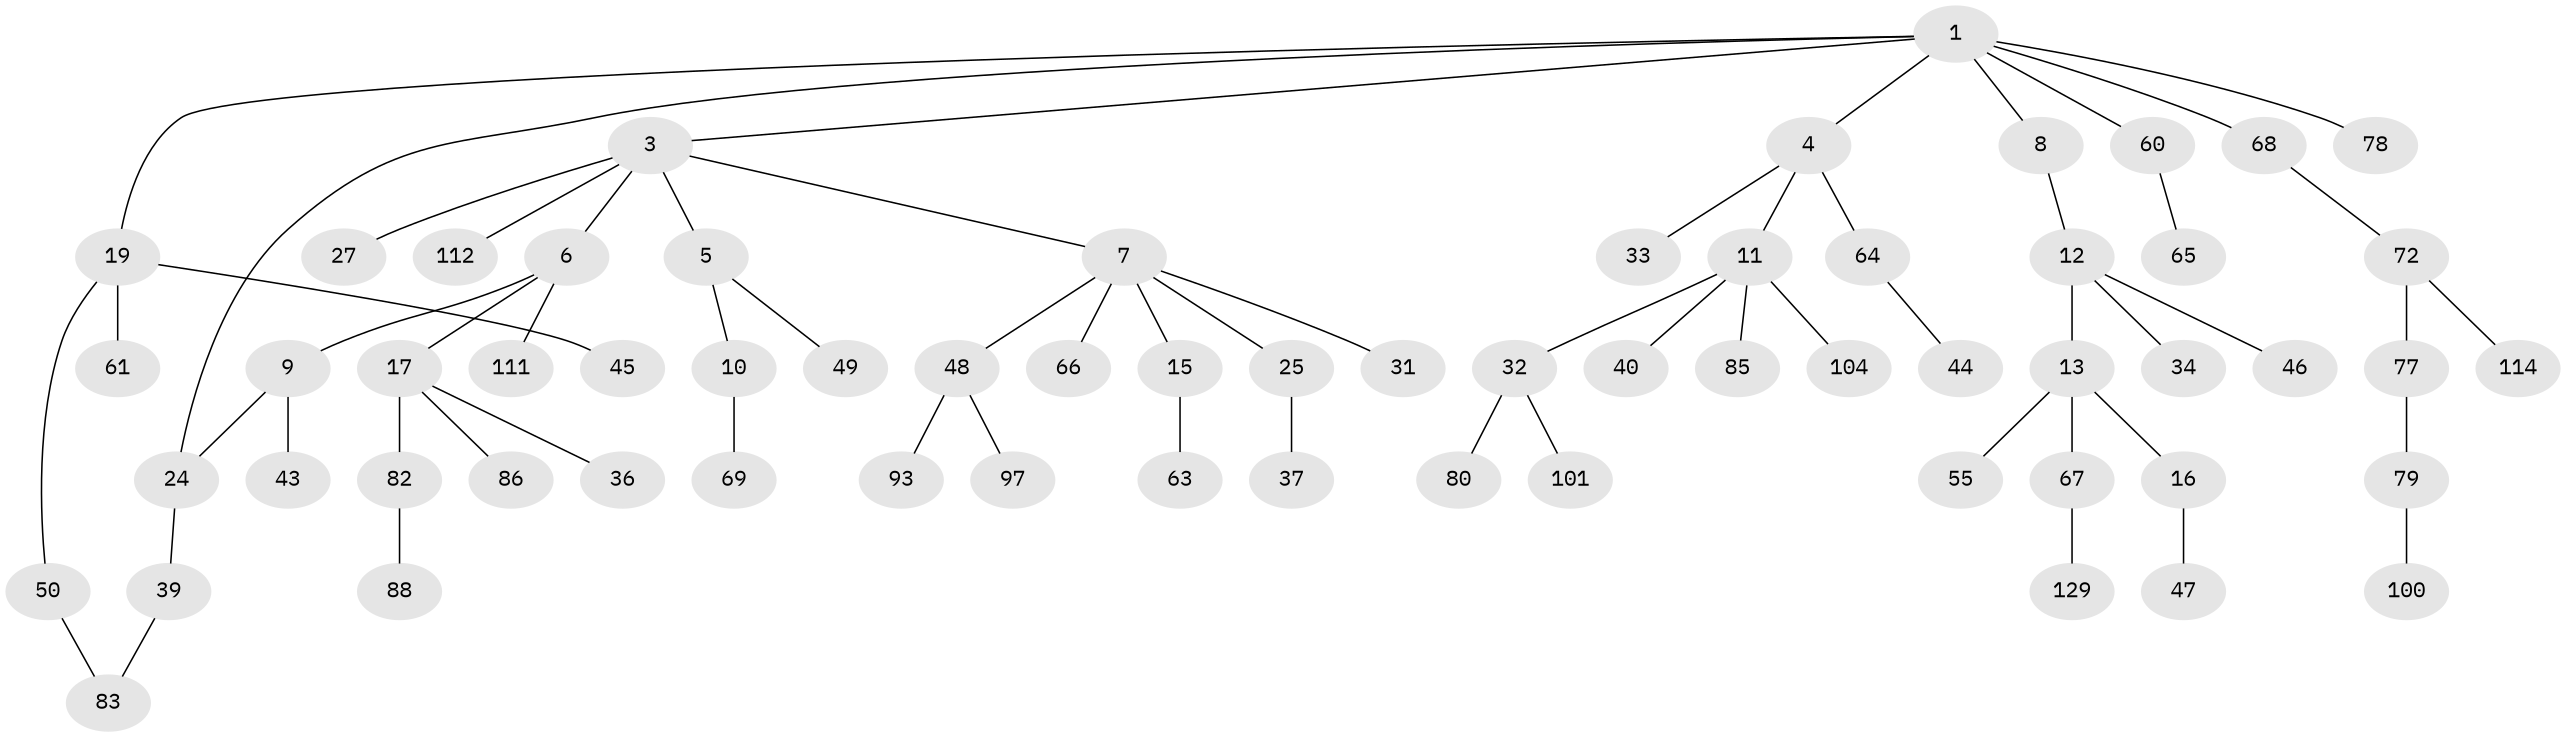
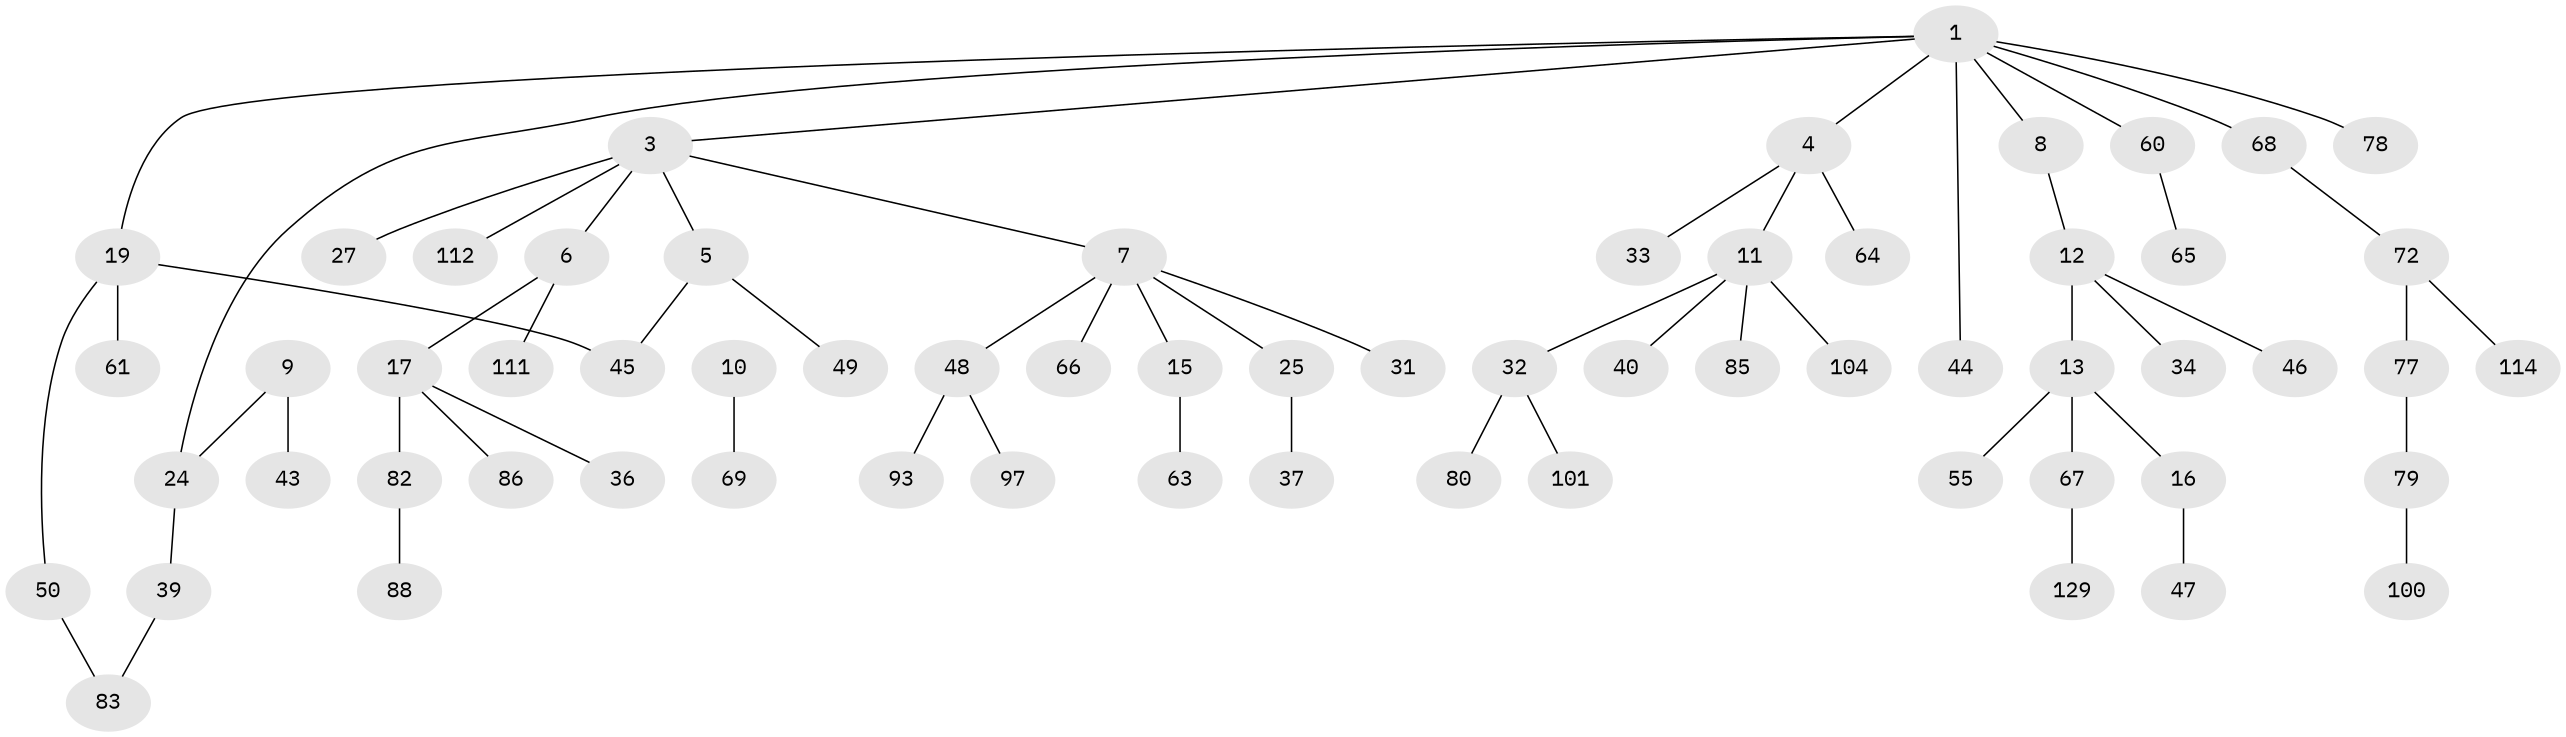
(720, 313) -> (664, 313)
(1914, 313) -> (1958, 201)
(411, 317) -> none
